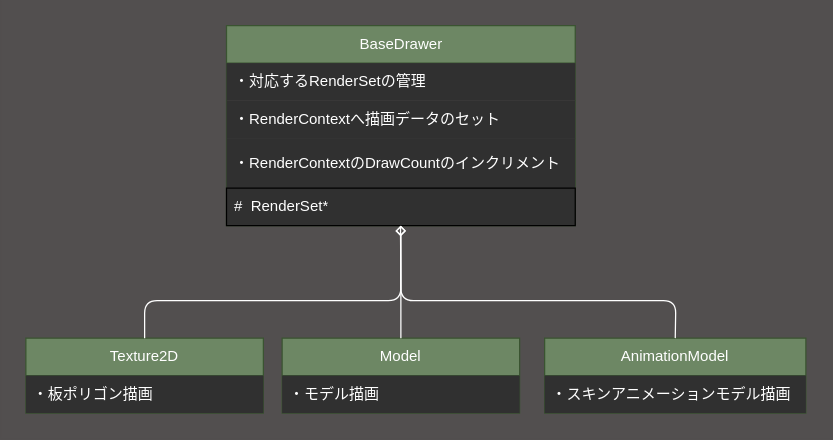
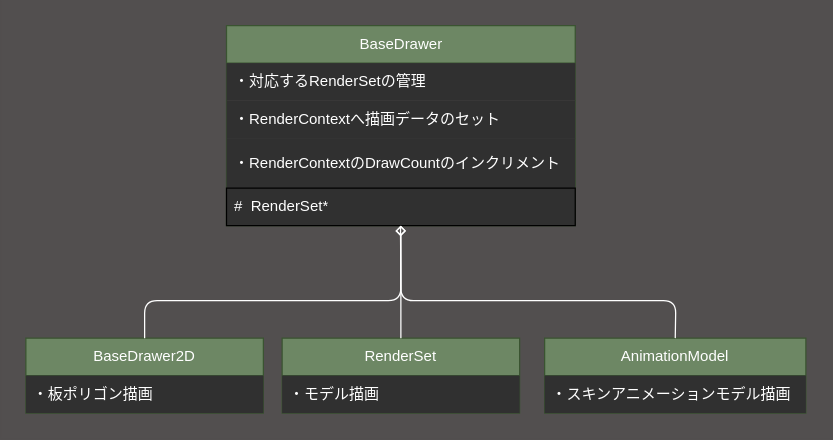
(144, 357) -> (144, 357)
(401, 357) -> (401, 357)
